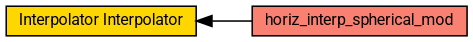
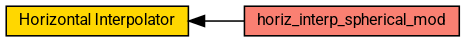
(101, 21) -> (97, 21)
